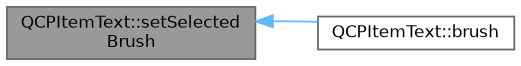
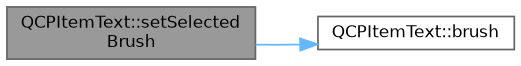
(295, 21) -> (278, 45)
